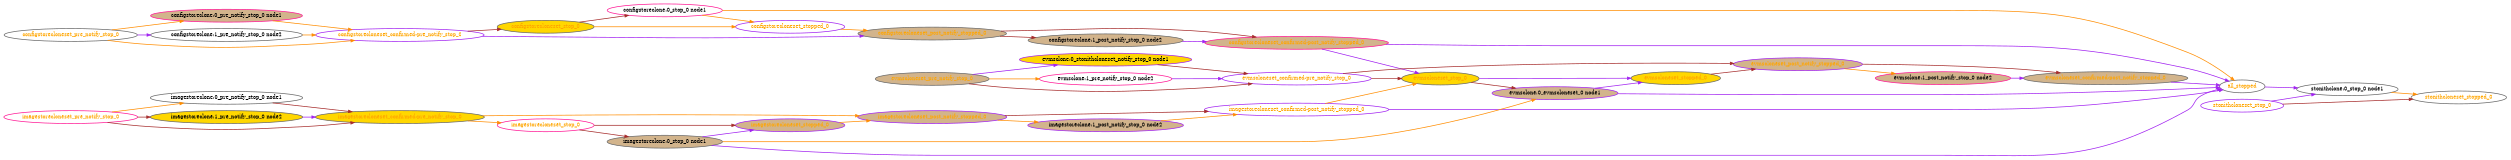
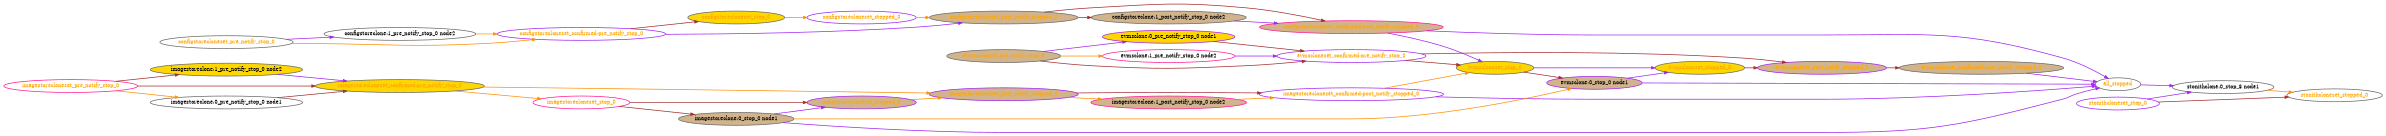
(665, 10) -> none
(226, 16) -> none
(1106, 60) -> (1169, 37)
(1943, 78) -> none
(2347, 89) -> (2223, 87)
(1555, 93) -> (1594, 83)
(1106, 125) -> (1169, 102)
